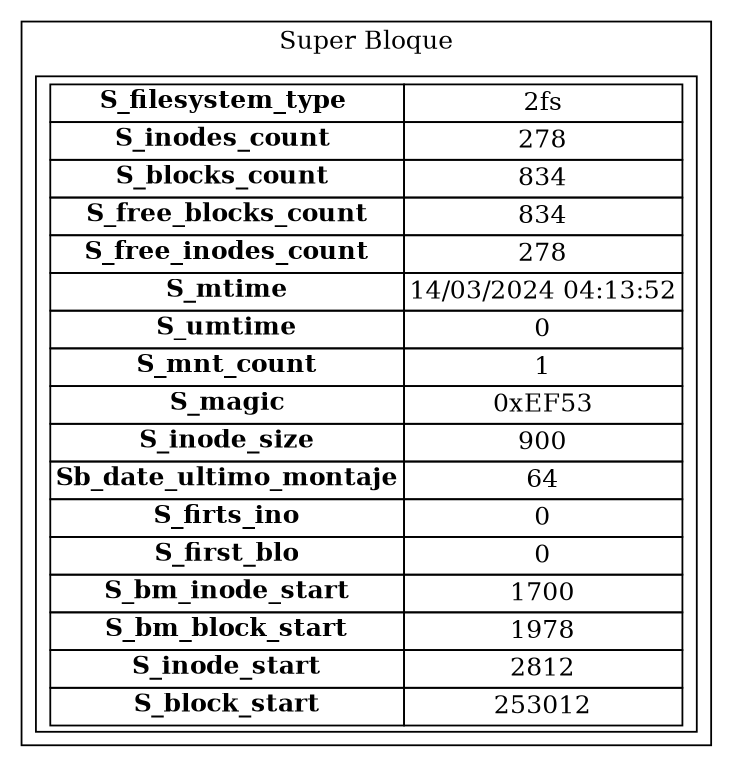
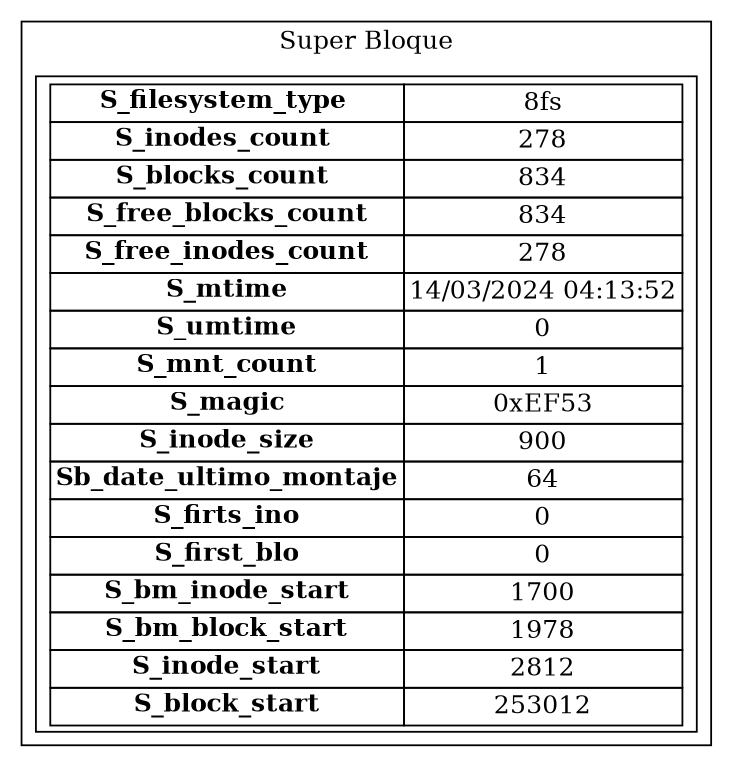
(543, 102) -> (543, 102)
